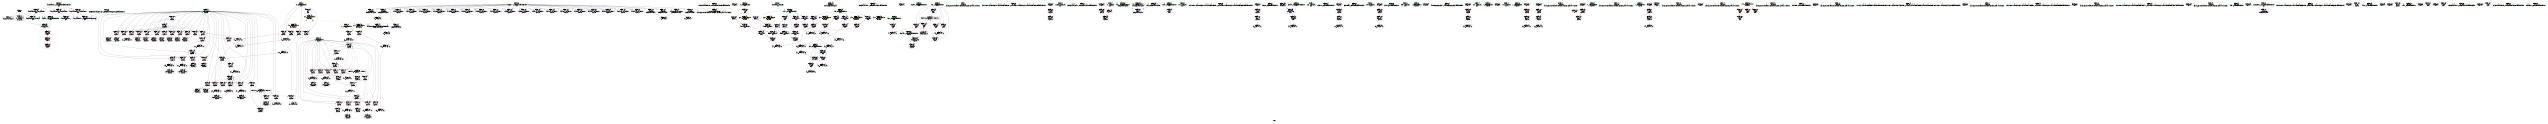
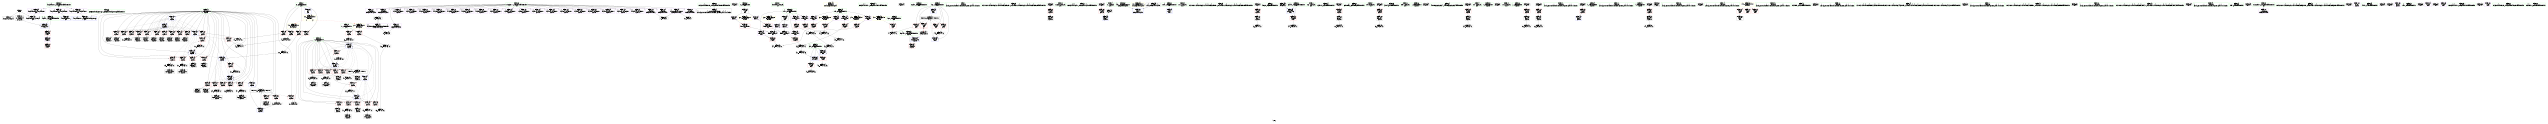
(1575, 11) -> none
